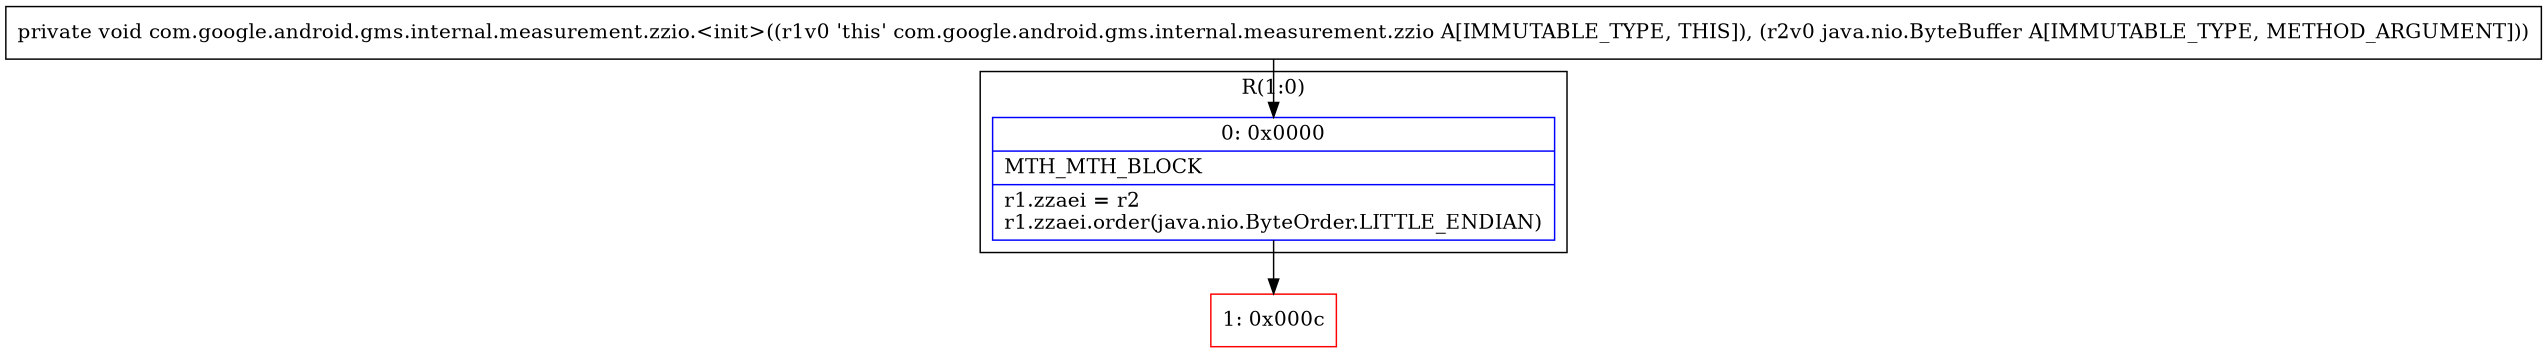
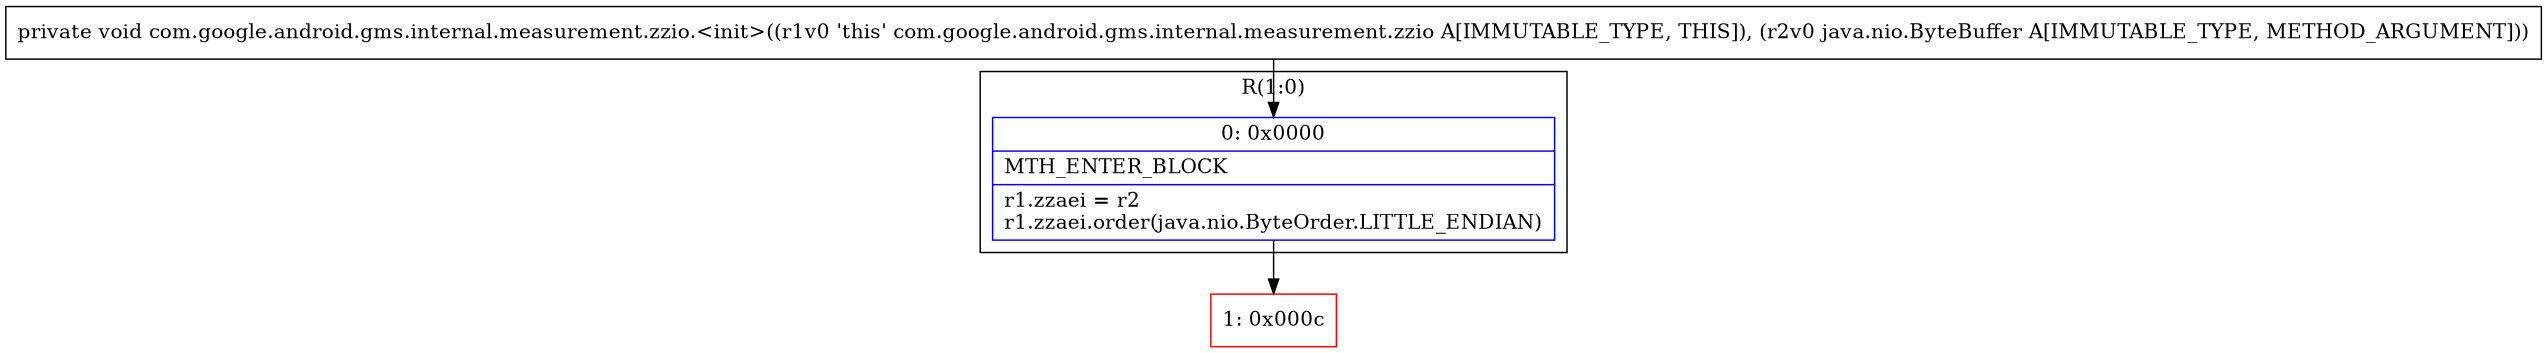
(1104, 167) -> (1117, 167)
